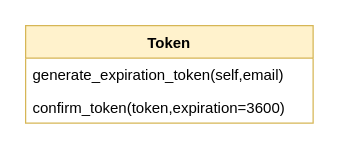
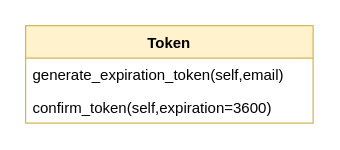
(176, 108) -> (170, 108)
